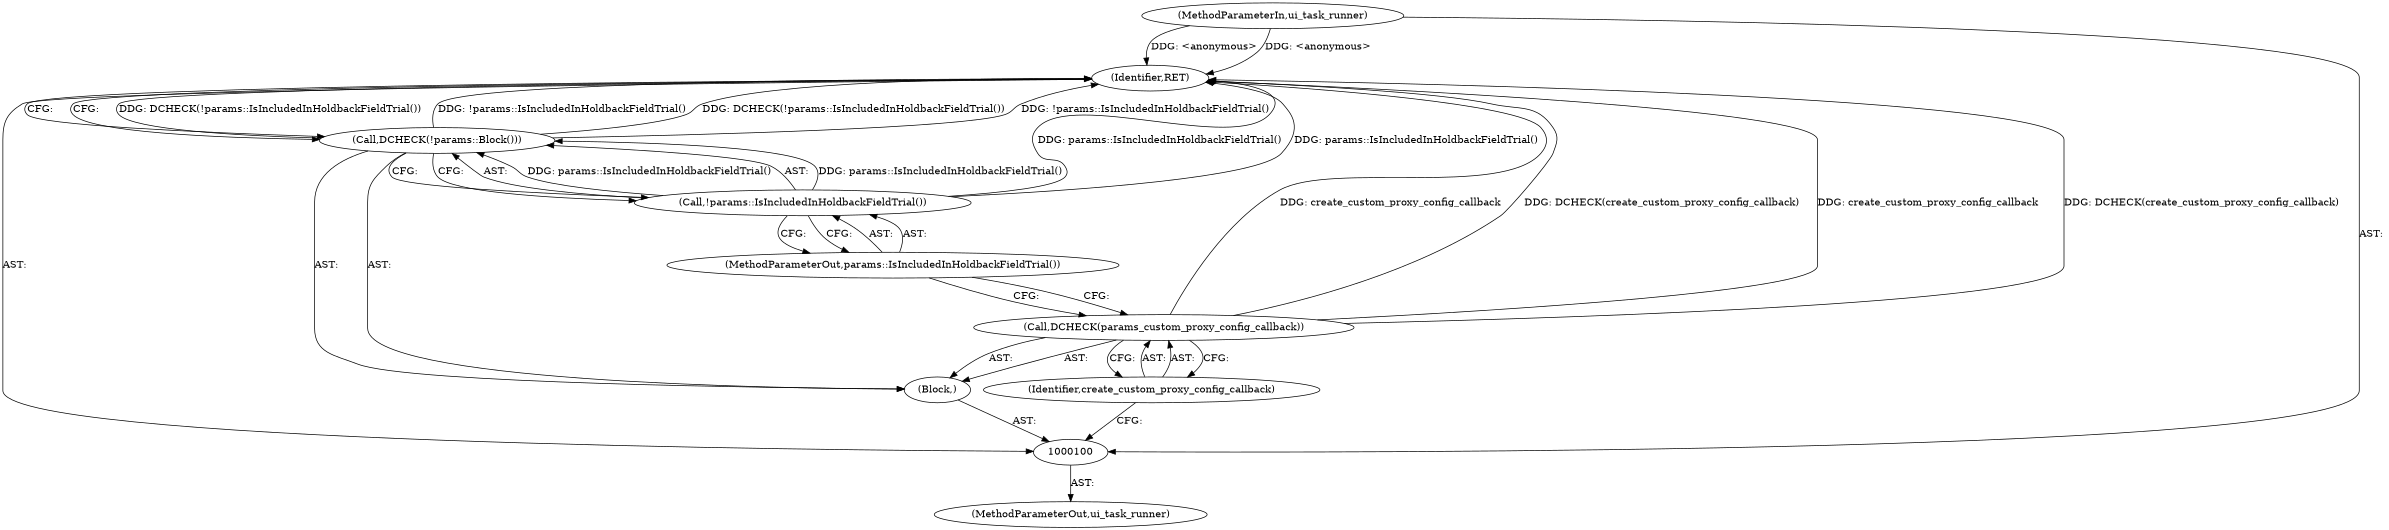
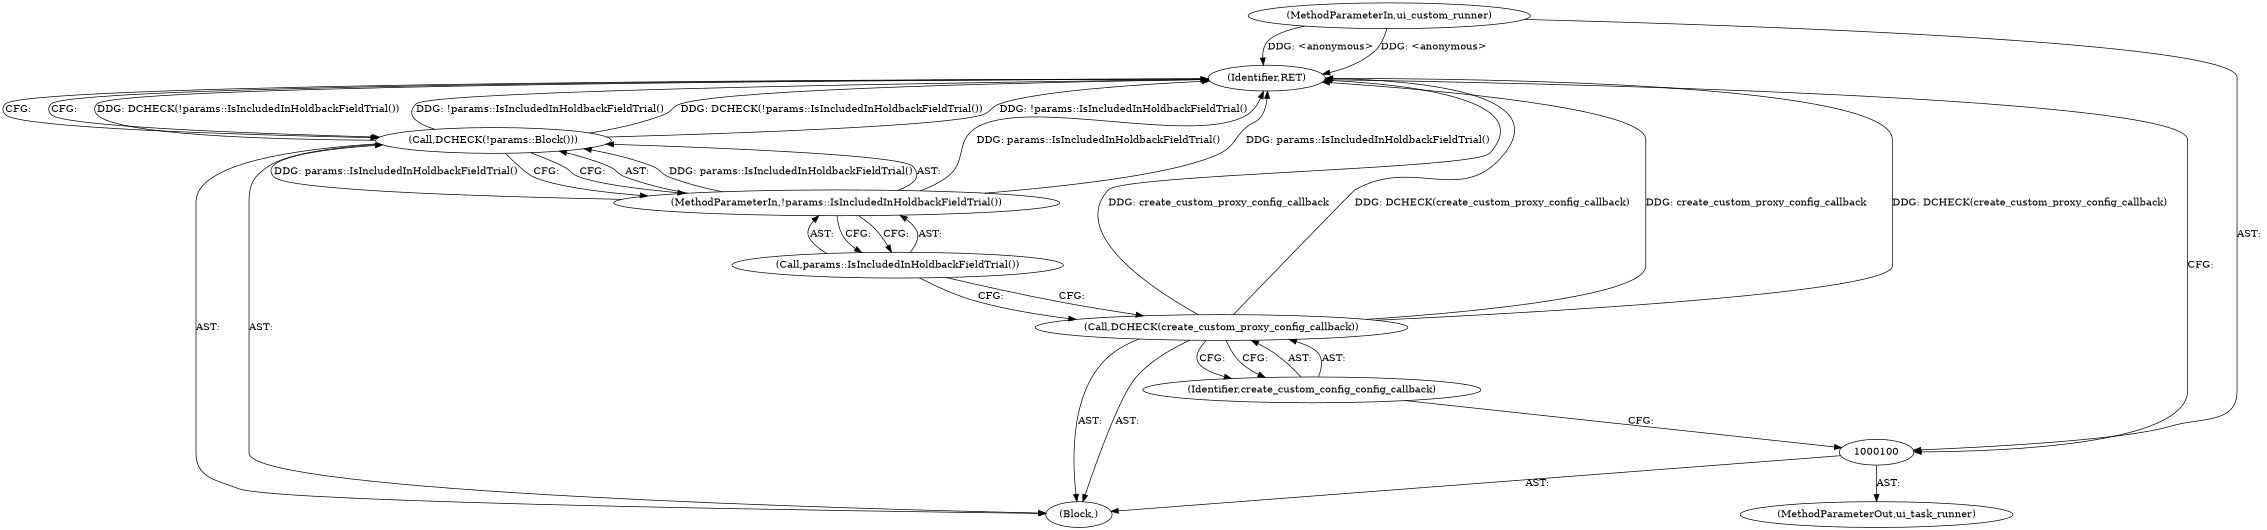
(1273, 16) -> (1389, 16)
(803, 203) -> (837, 203)
(16, 265) -> (2202, 265)
(893, 265) -> (898, 265)
(1164, 328) -> (1222, 328)
(1152, 390) -> (1312, 390)
(1000, 419) -> (1479, 483)
